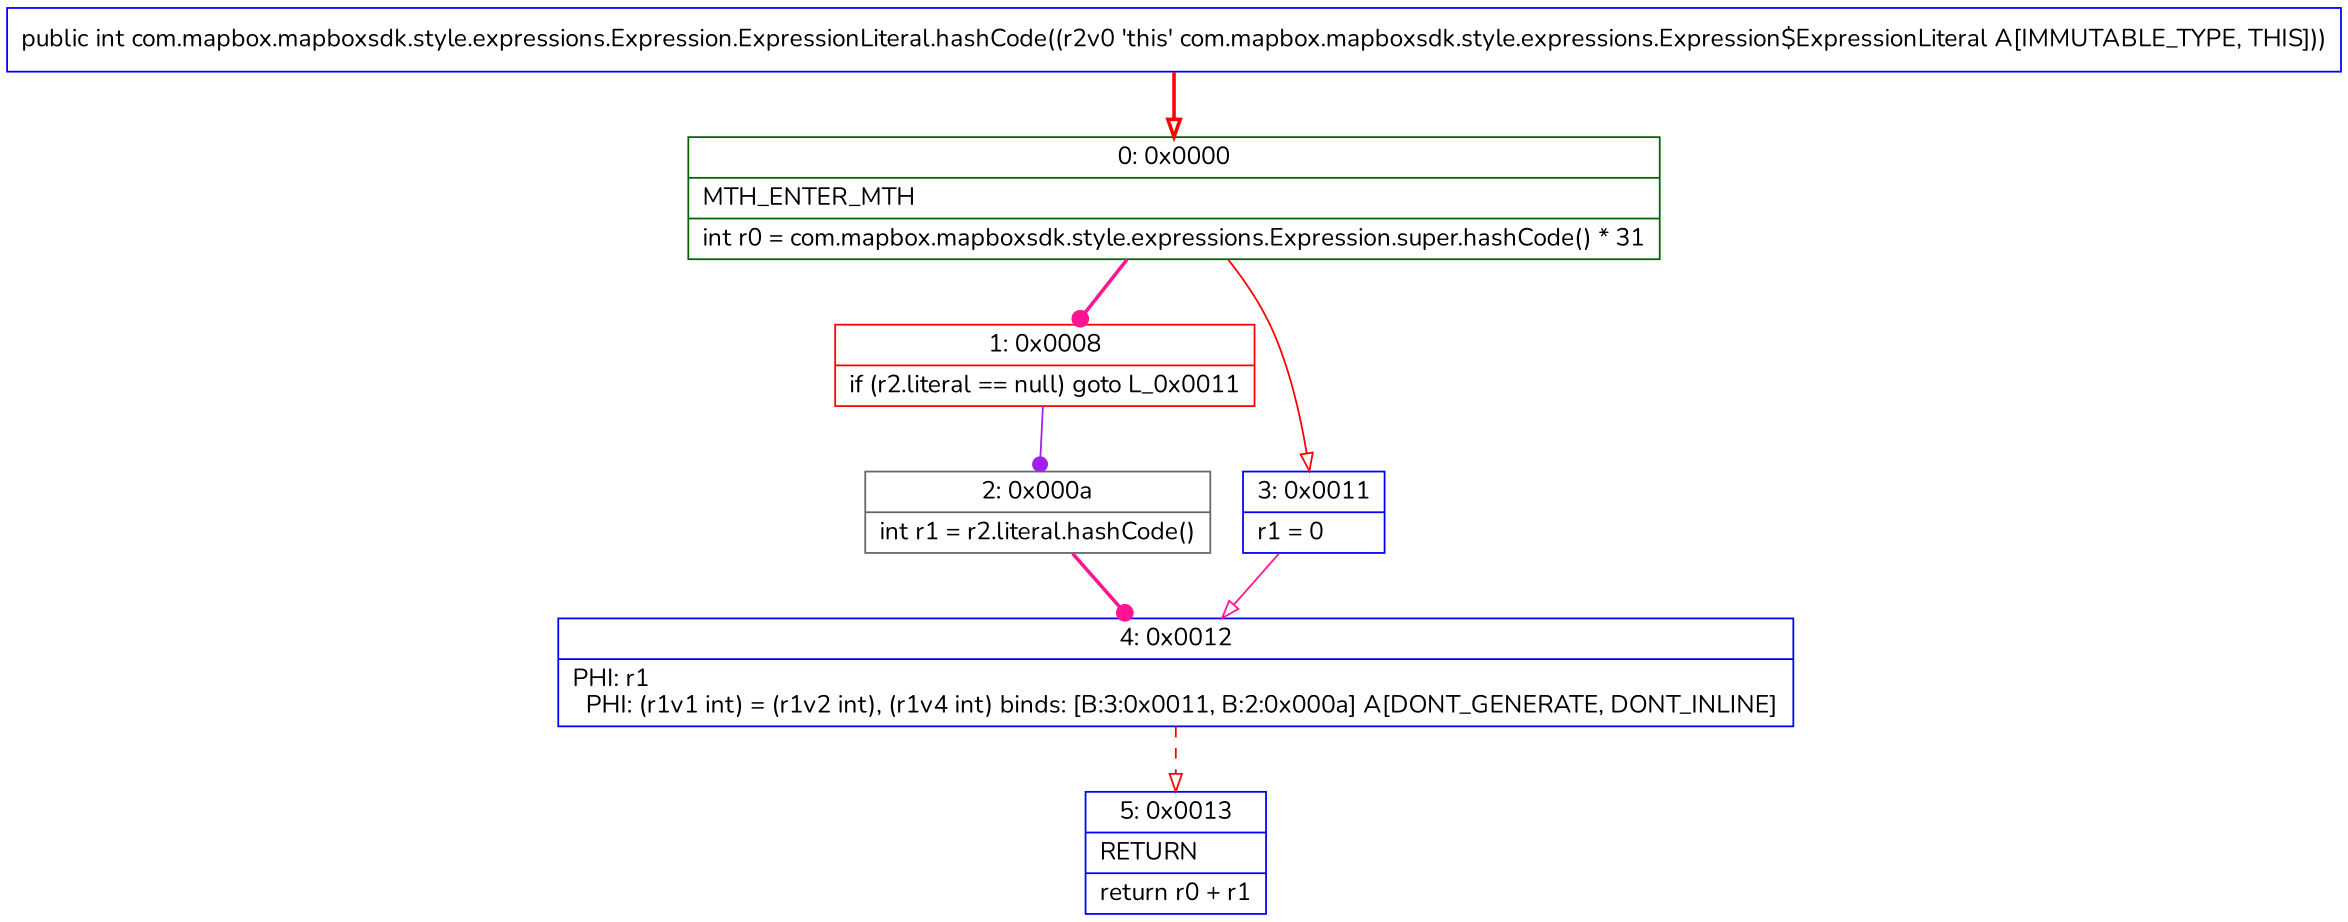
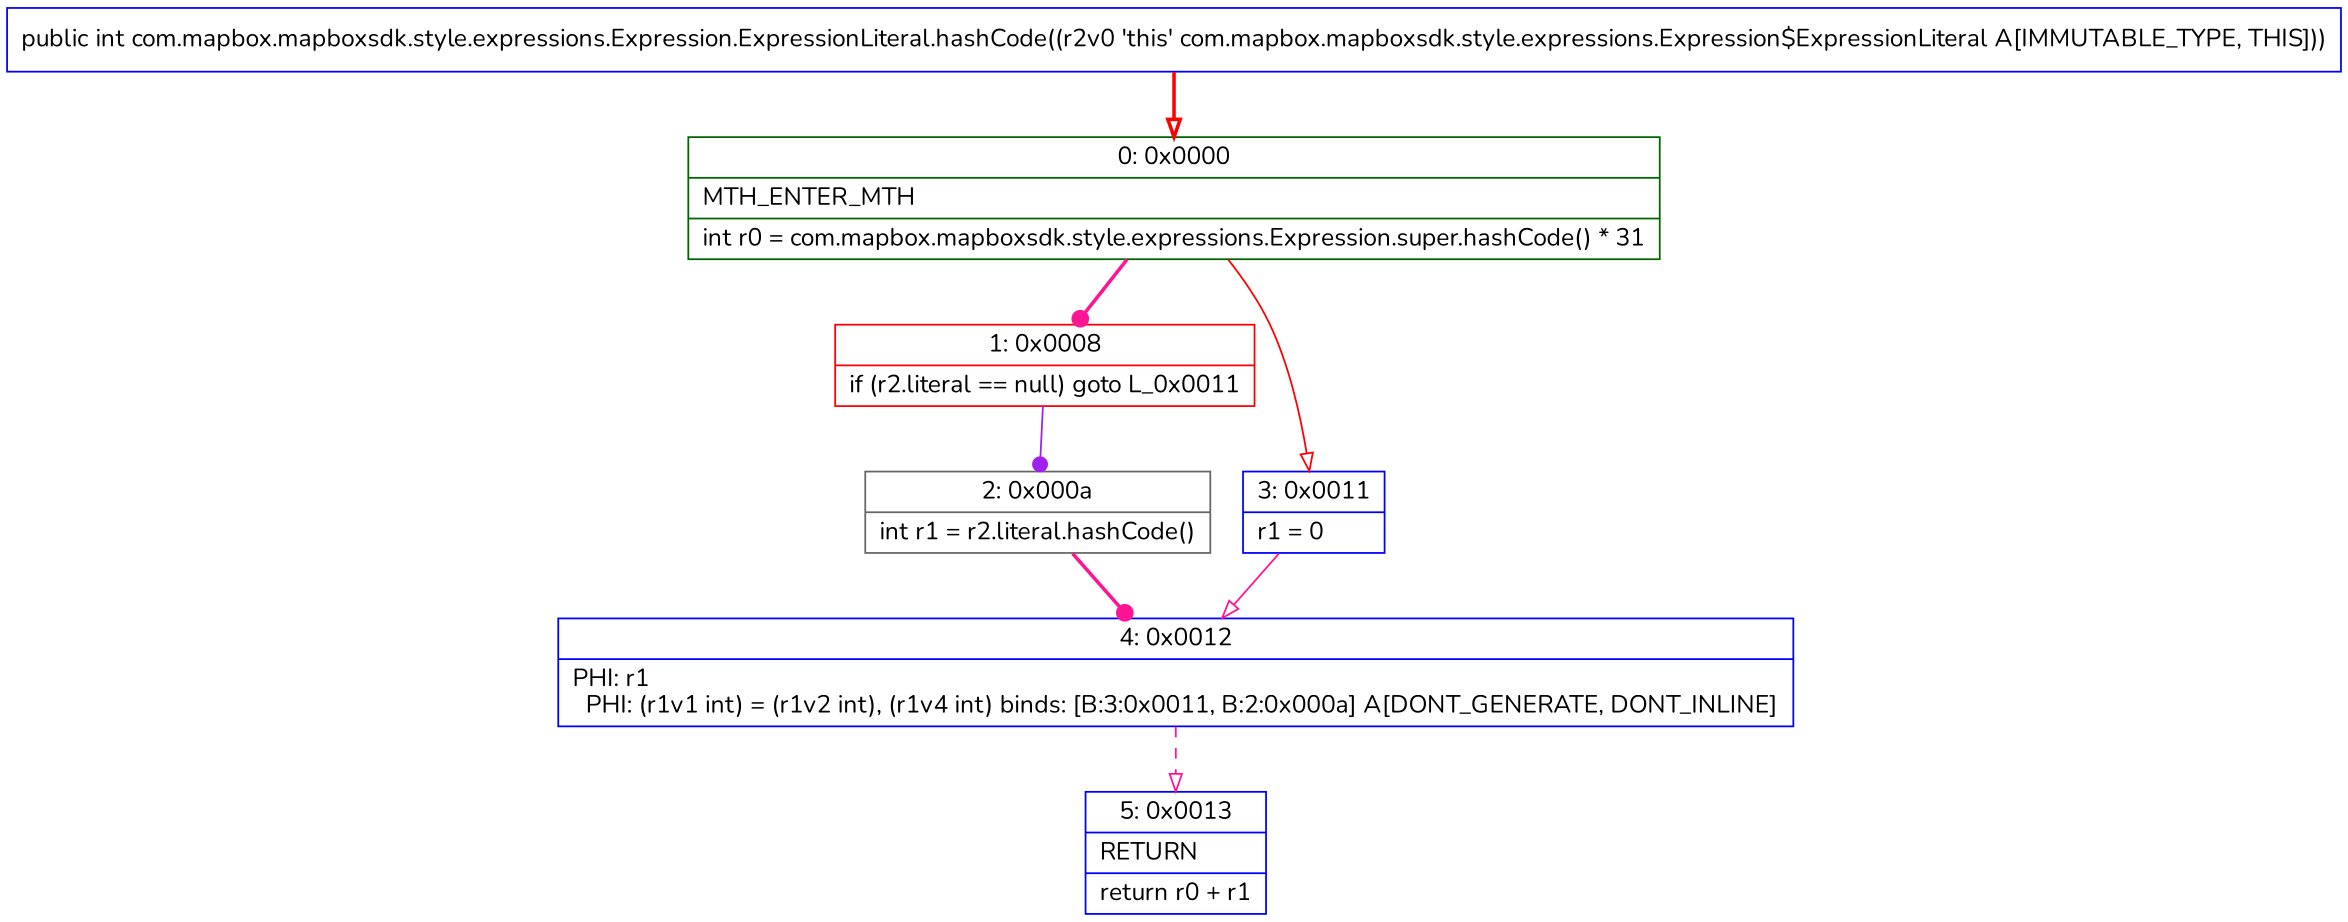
(1176, 750) -> (1176, 750)
